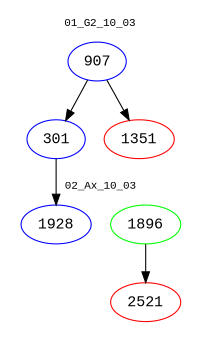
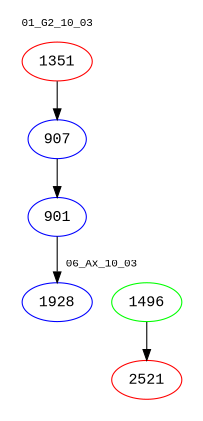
(115, 95) -> (57, 95)
(56, 139) -> (57, 217)
(101, 186) -> (102, 264)
(146, 224) -> (147, 302)
